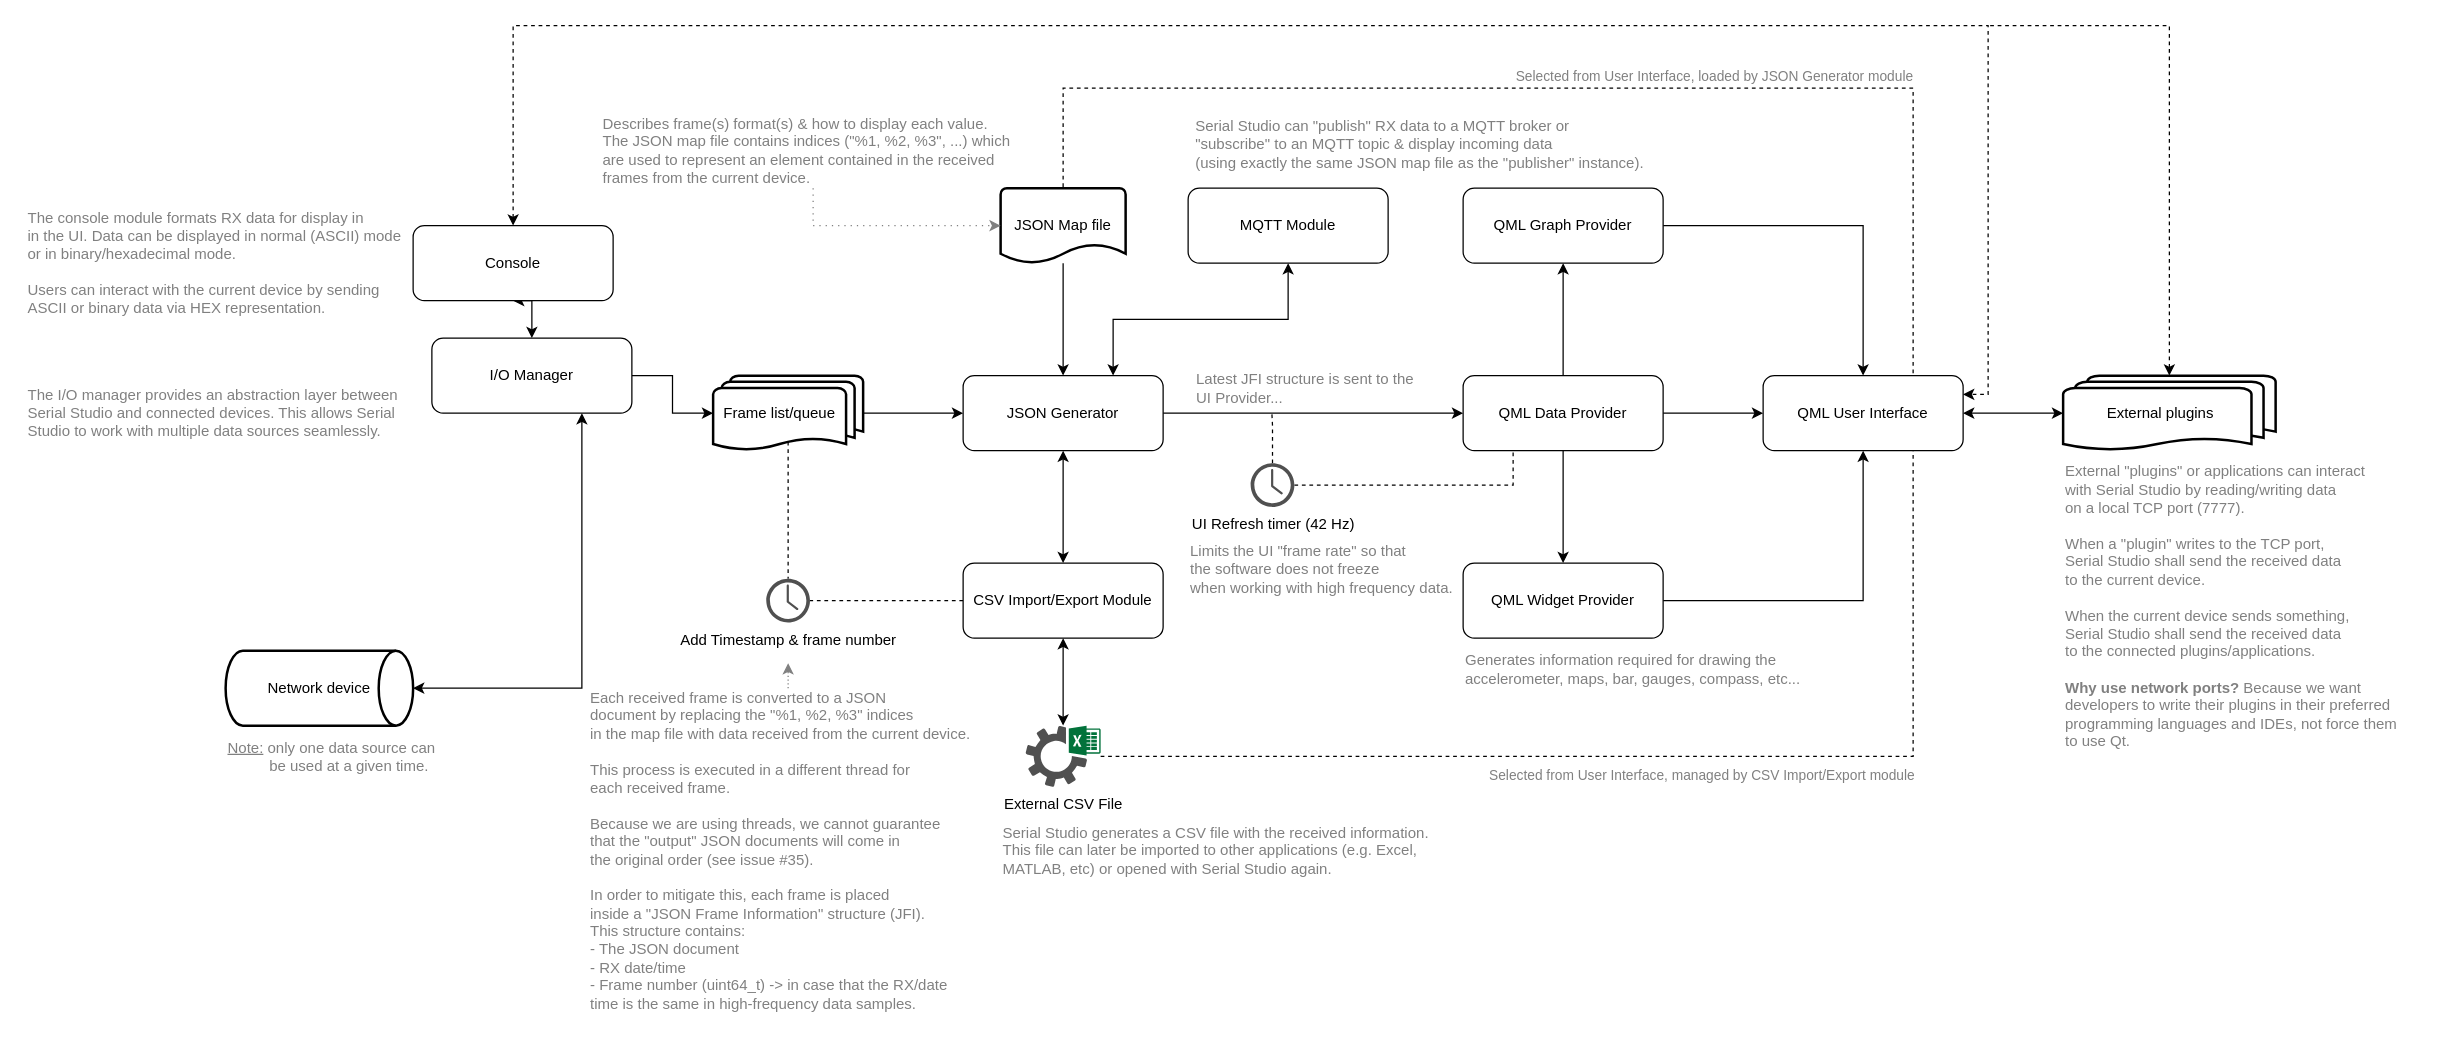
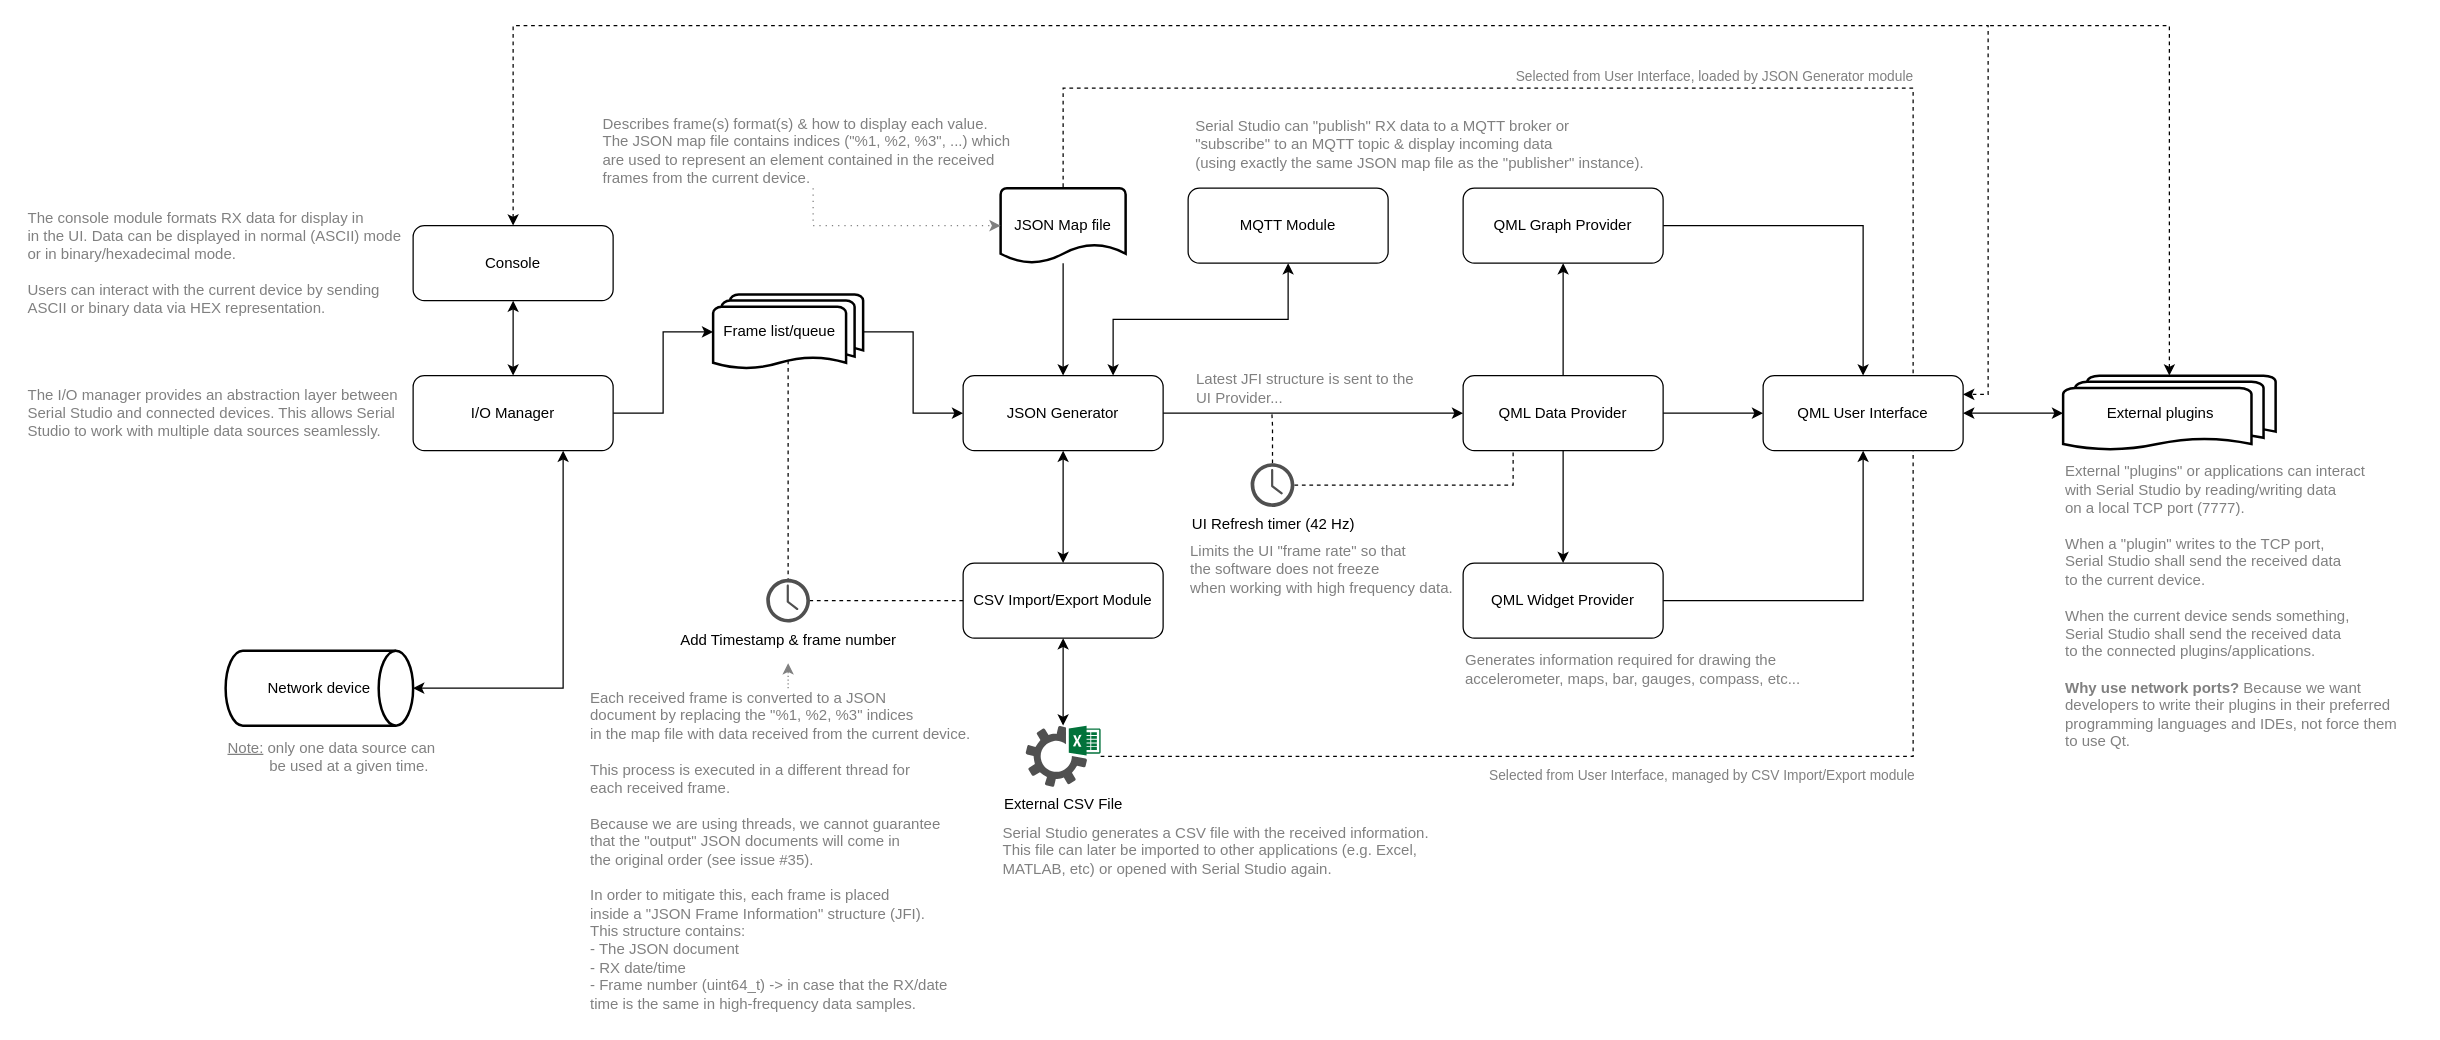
(532, 376) -> (513, 413)
(788, 413) -> (788, 332)
